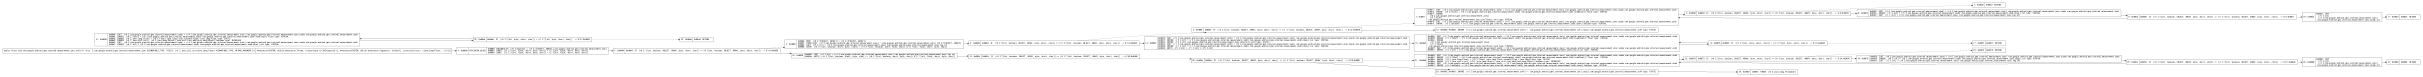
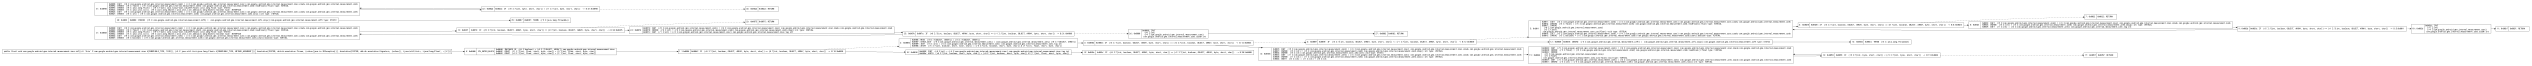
none -> (1881, 42)
(1277, 61) -> none
